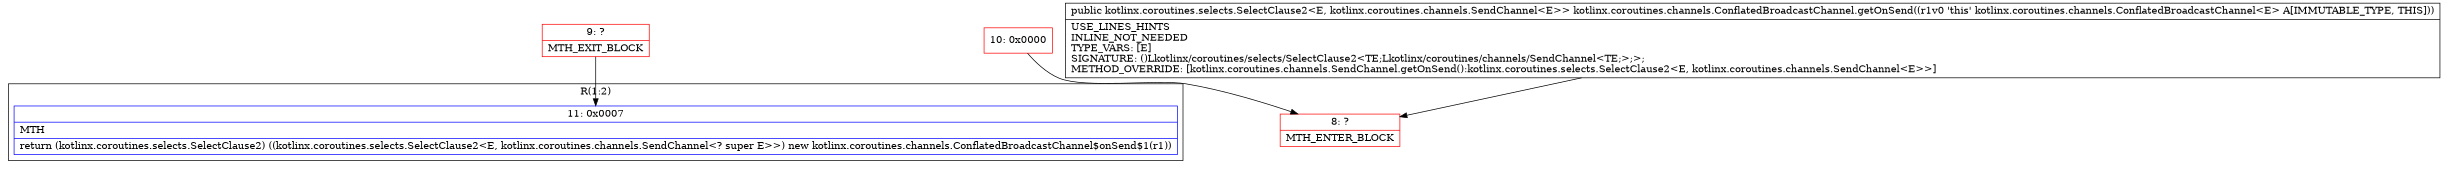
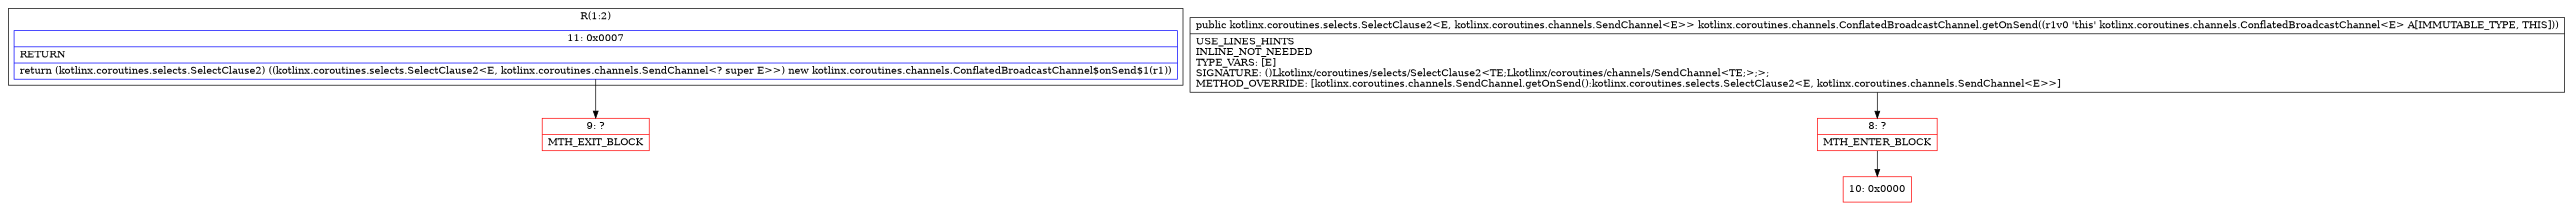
(596, 78) -> (596, 95)
(1191, 85) -> (1877, 160)
(32, 130) -> (43, 55)
